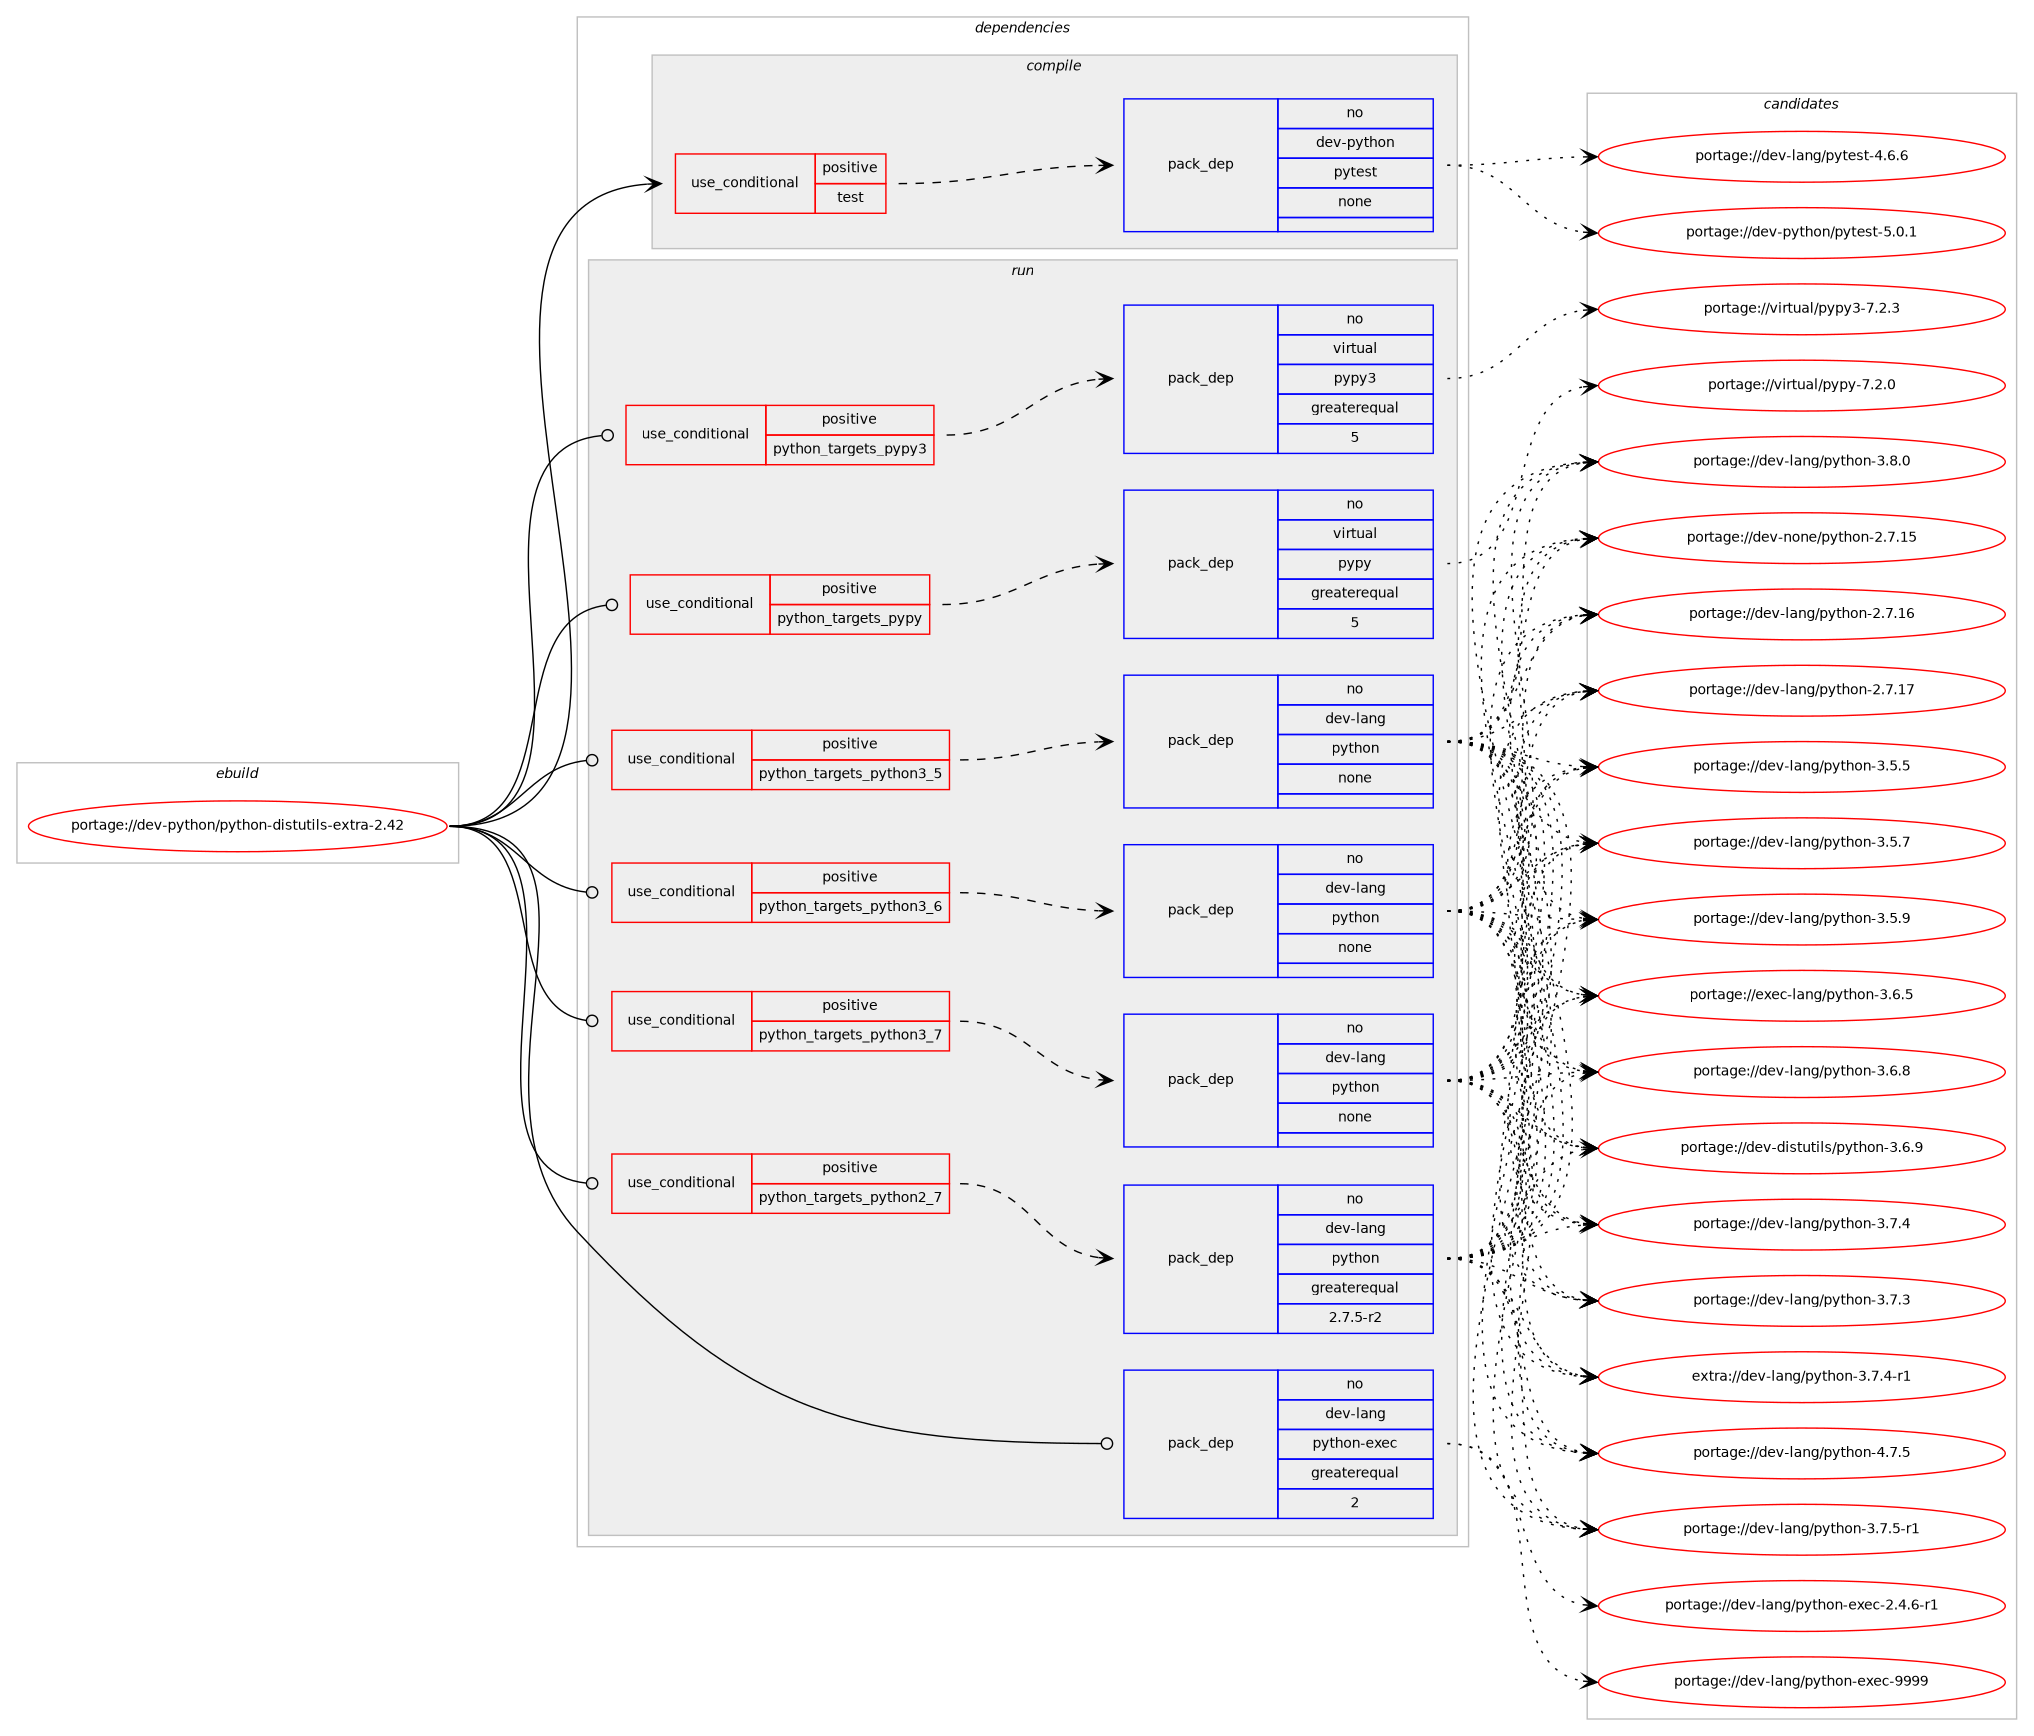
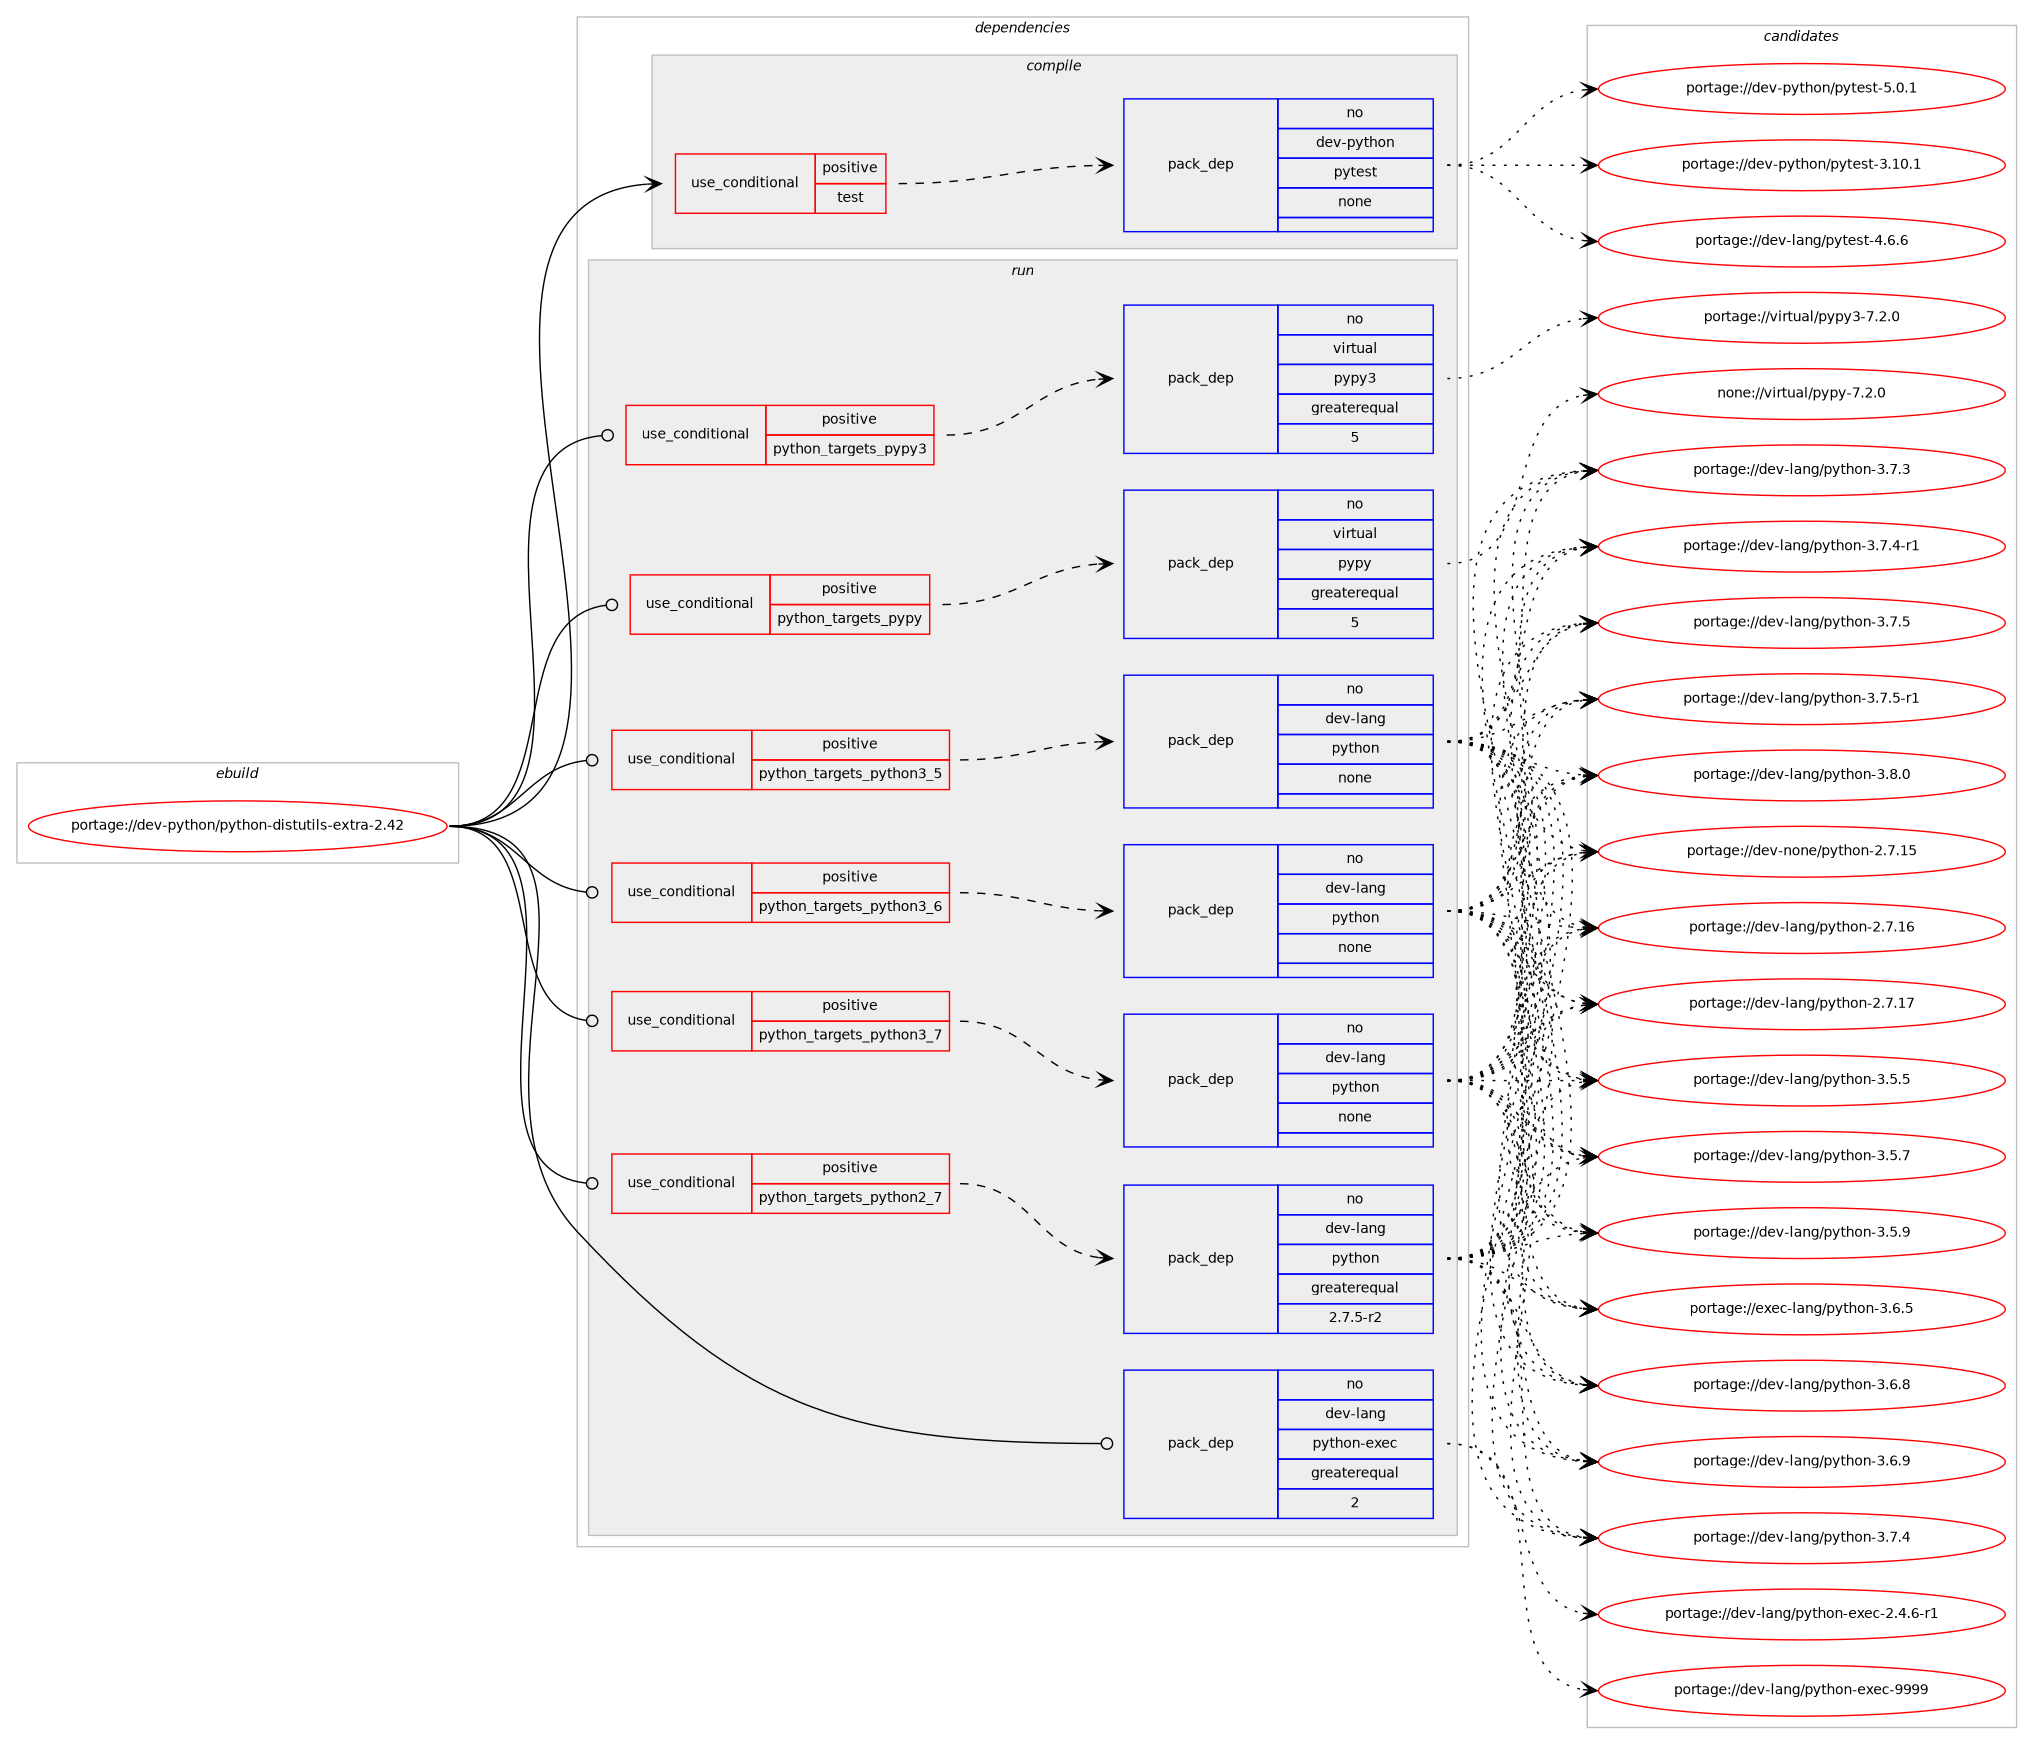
none -> (1802, 165)
(1802, 309) -> (1802, 318)
(1802, 386) -> (1802, 394)
(1802, 1148) -> (1802, 1462)
(1802, 1377) -> (1802, 547)
(1802, 1453) -> (1802, 623)
